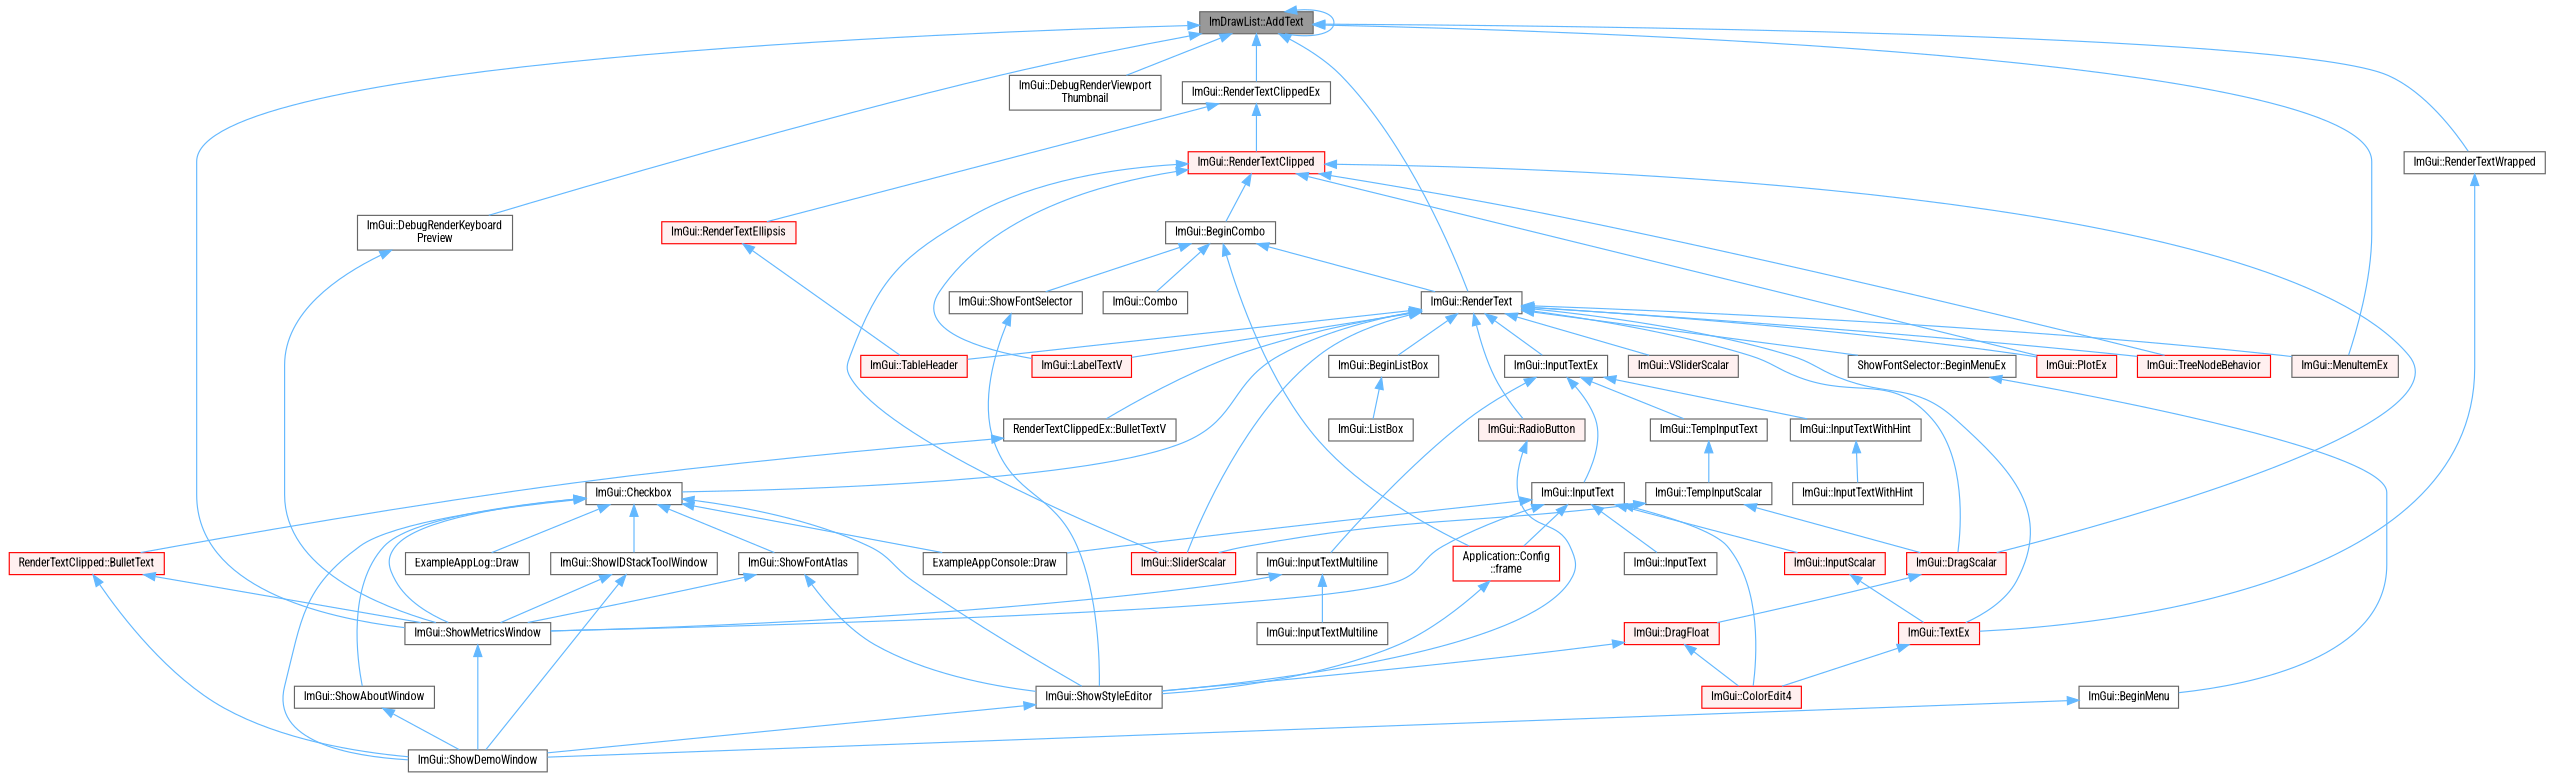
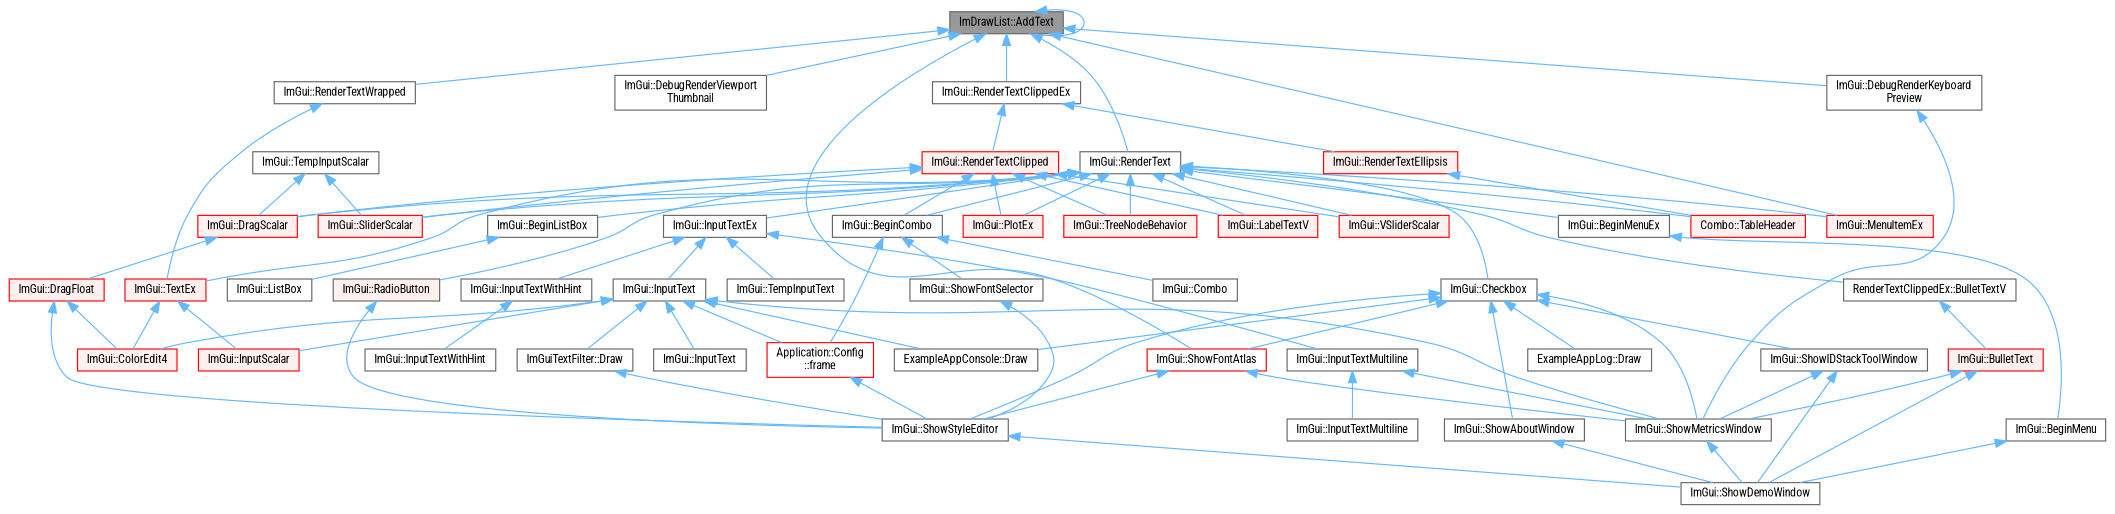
(383, 88) -> (853, 264)
none -> (1176, 192)
(1352, 269) -> (1007, 195)
none -> (575, 360)
(914, 366) -> (1748, 226)
(1683, 366) -> (1394, 226)
(1932, 366) -> (1614, 226)
(2345, 366) -> (1880, 226)
(1709, 468) -> none
(87, 564) -> (1996, 360)
(798, 564) -> (1207, 360)
(321, 583) -> none
(1892, 602) -> (212, 329)
